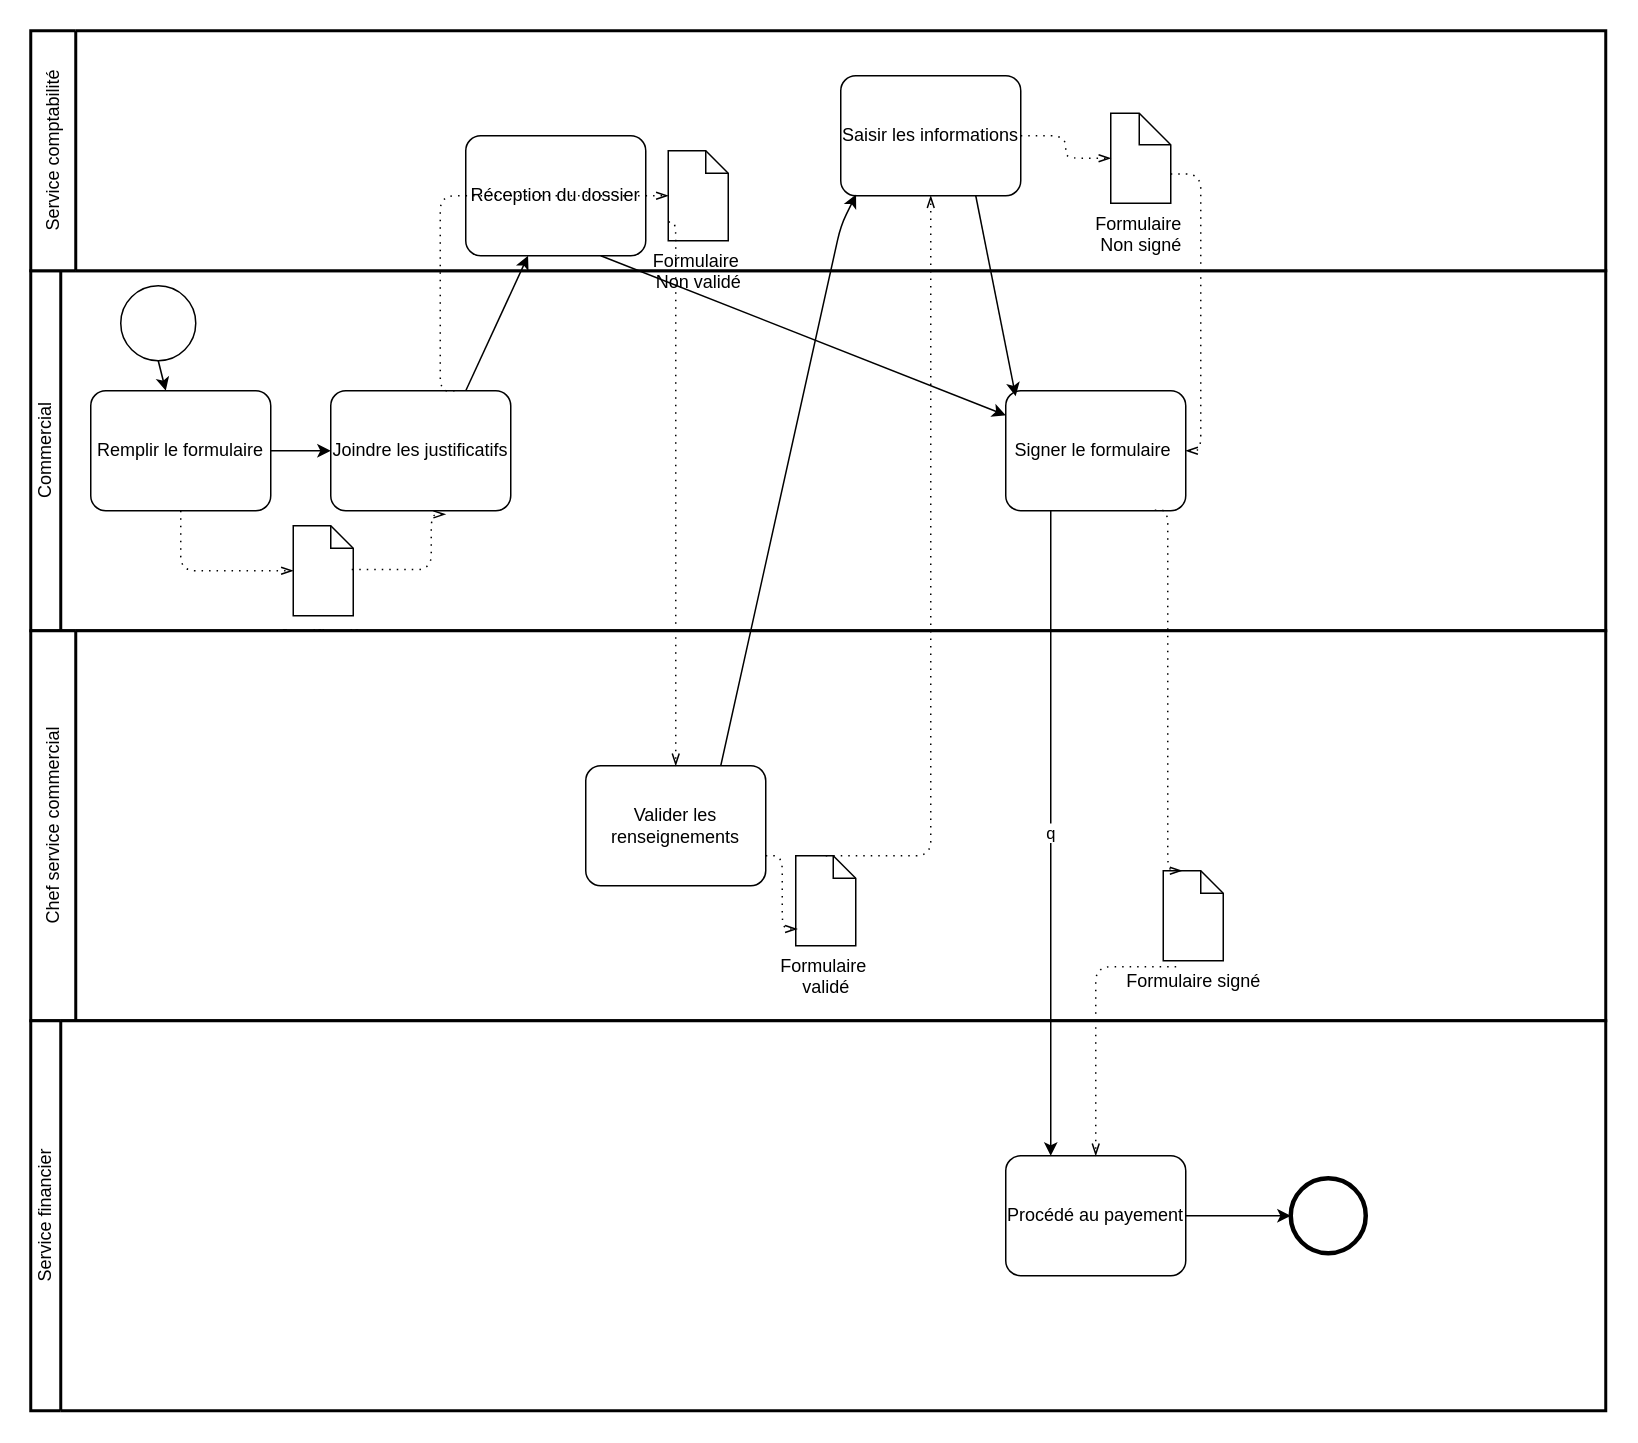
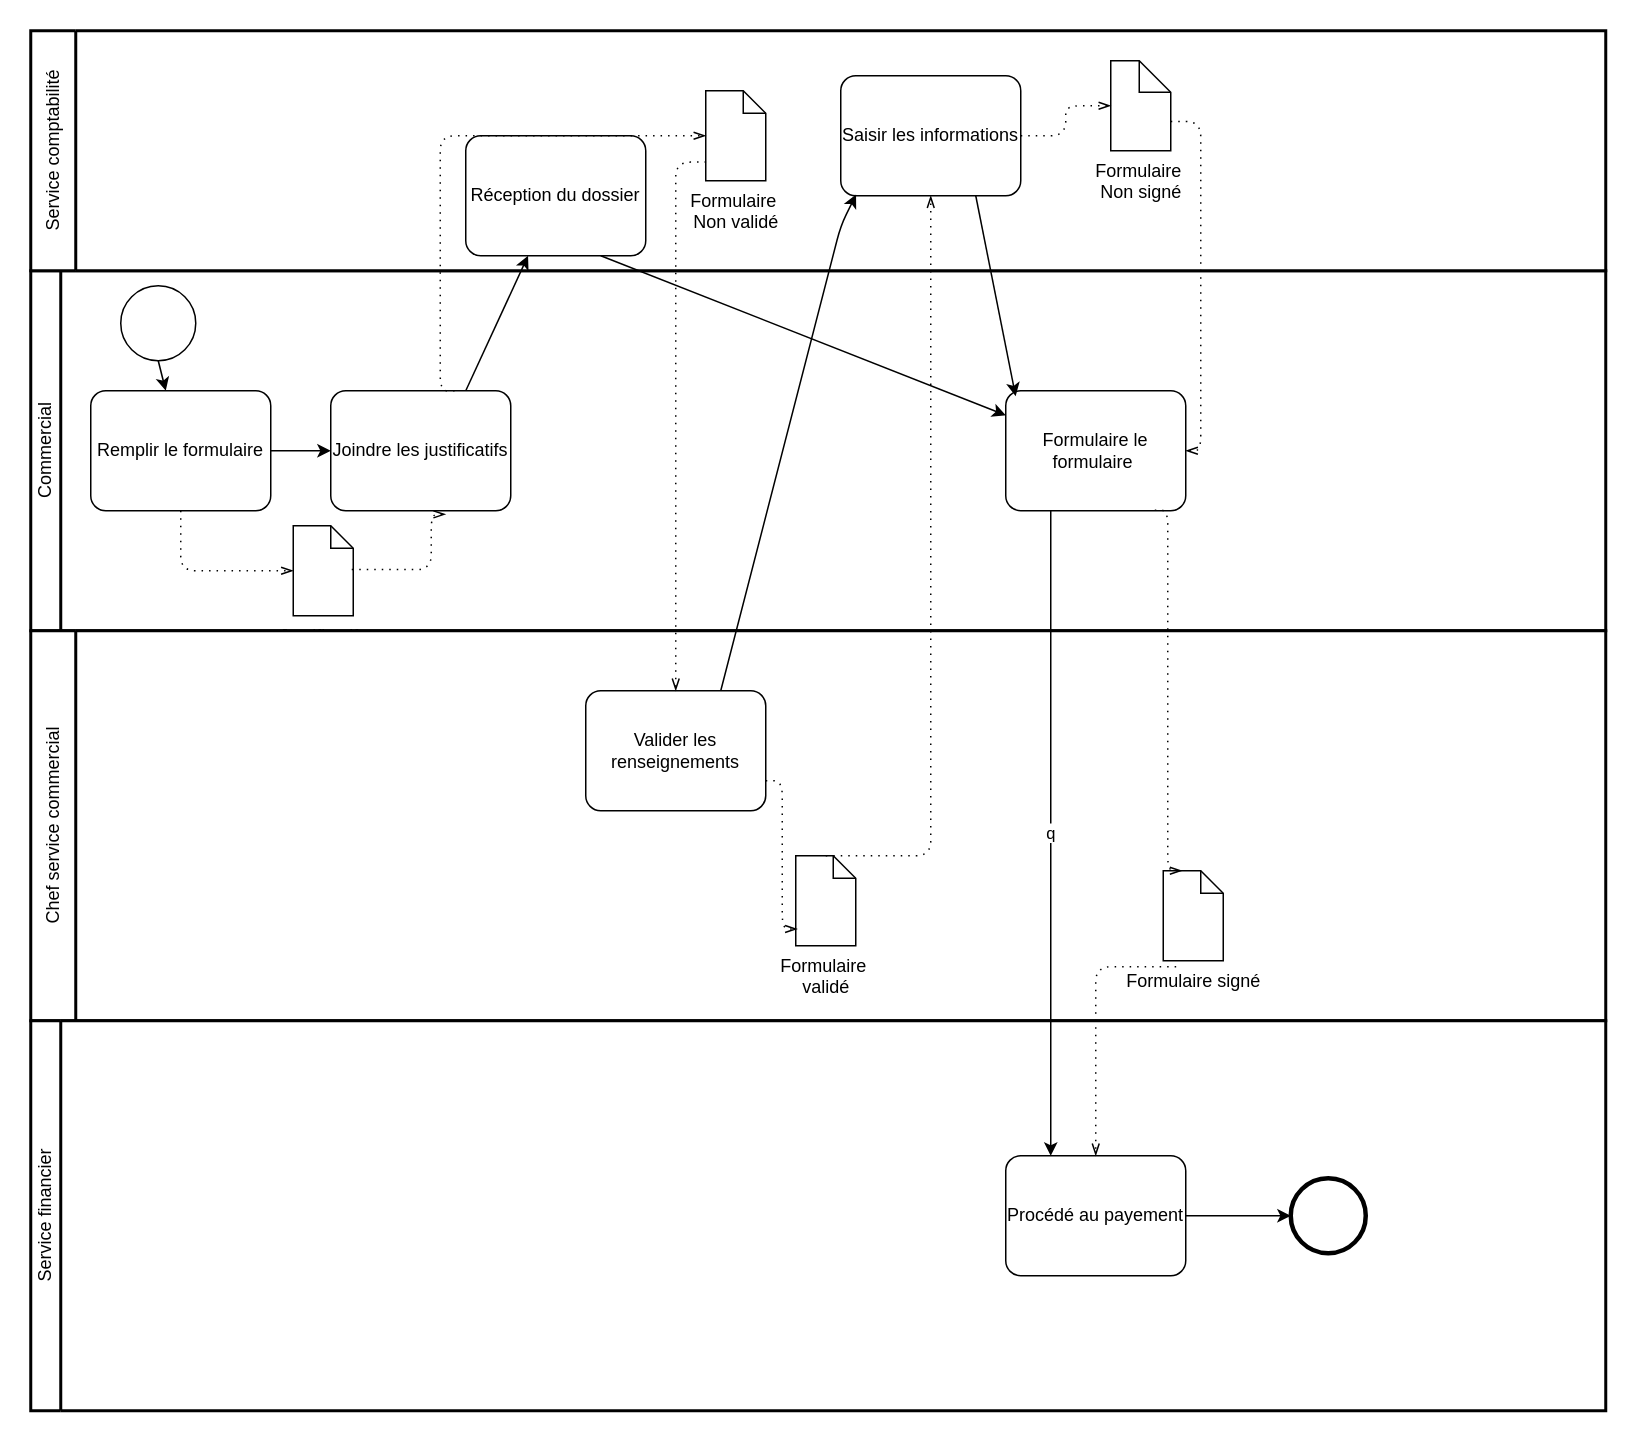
(1141, 158) -> (1141, 106)
(698, 196) -> (736, 136)
(1096, 451) -> (1096, 451)
(676, 826) -> (676, 751)
